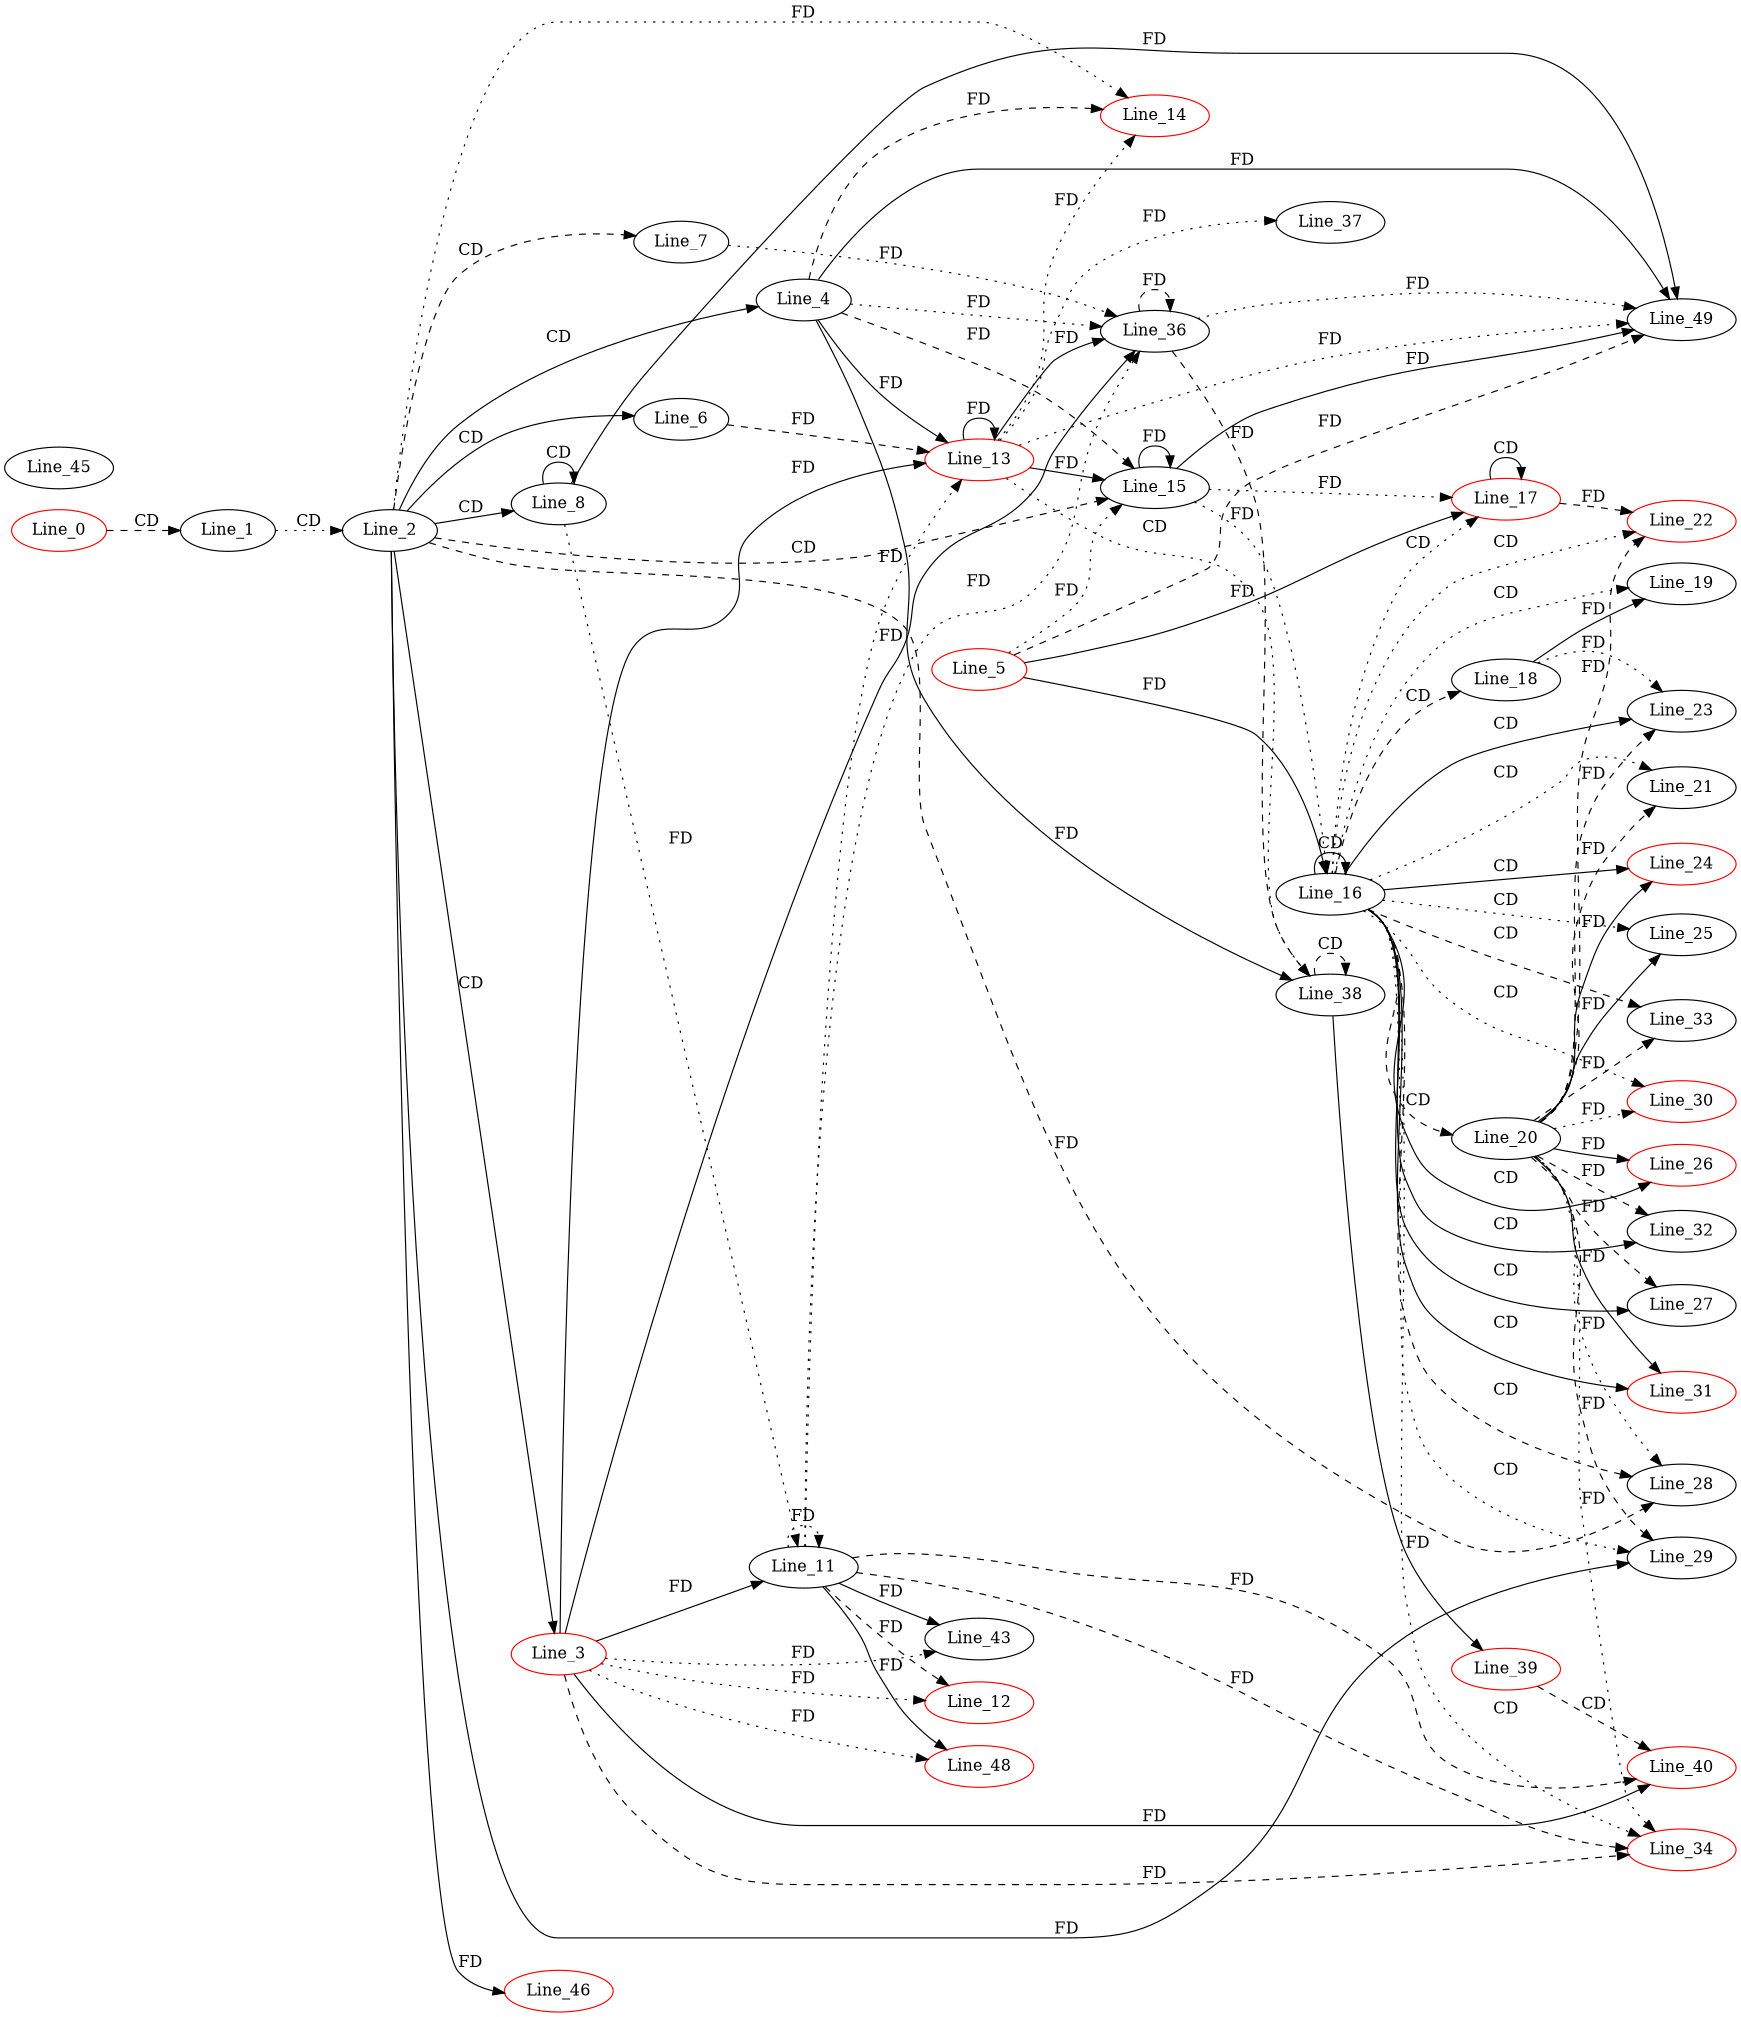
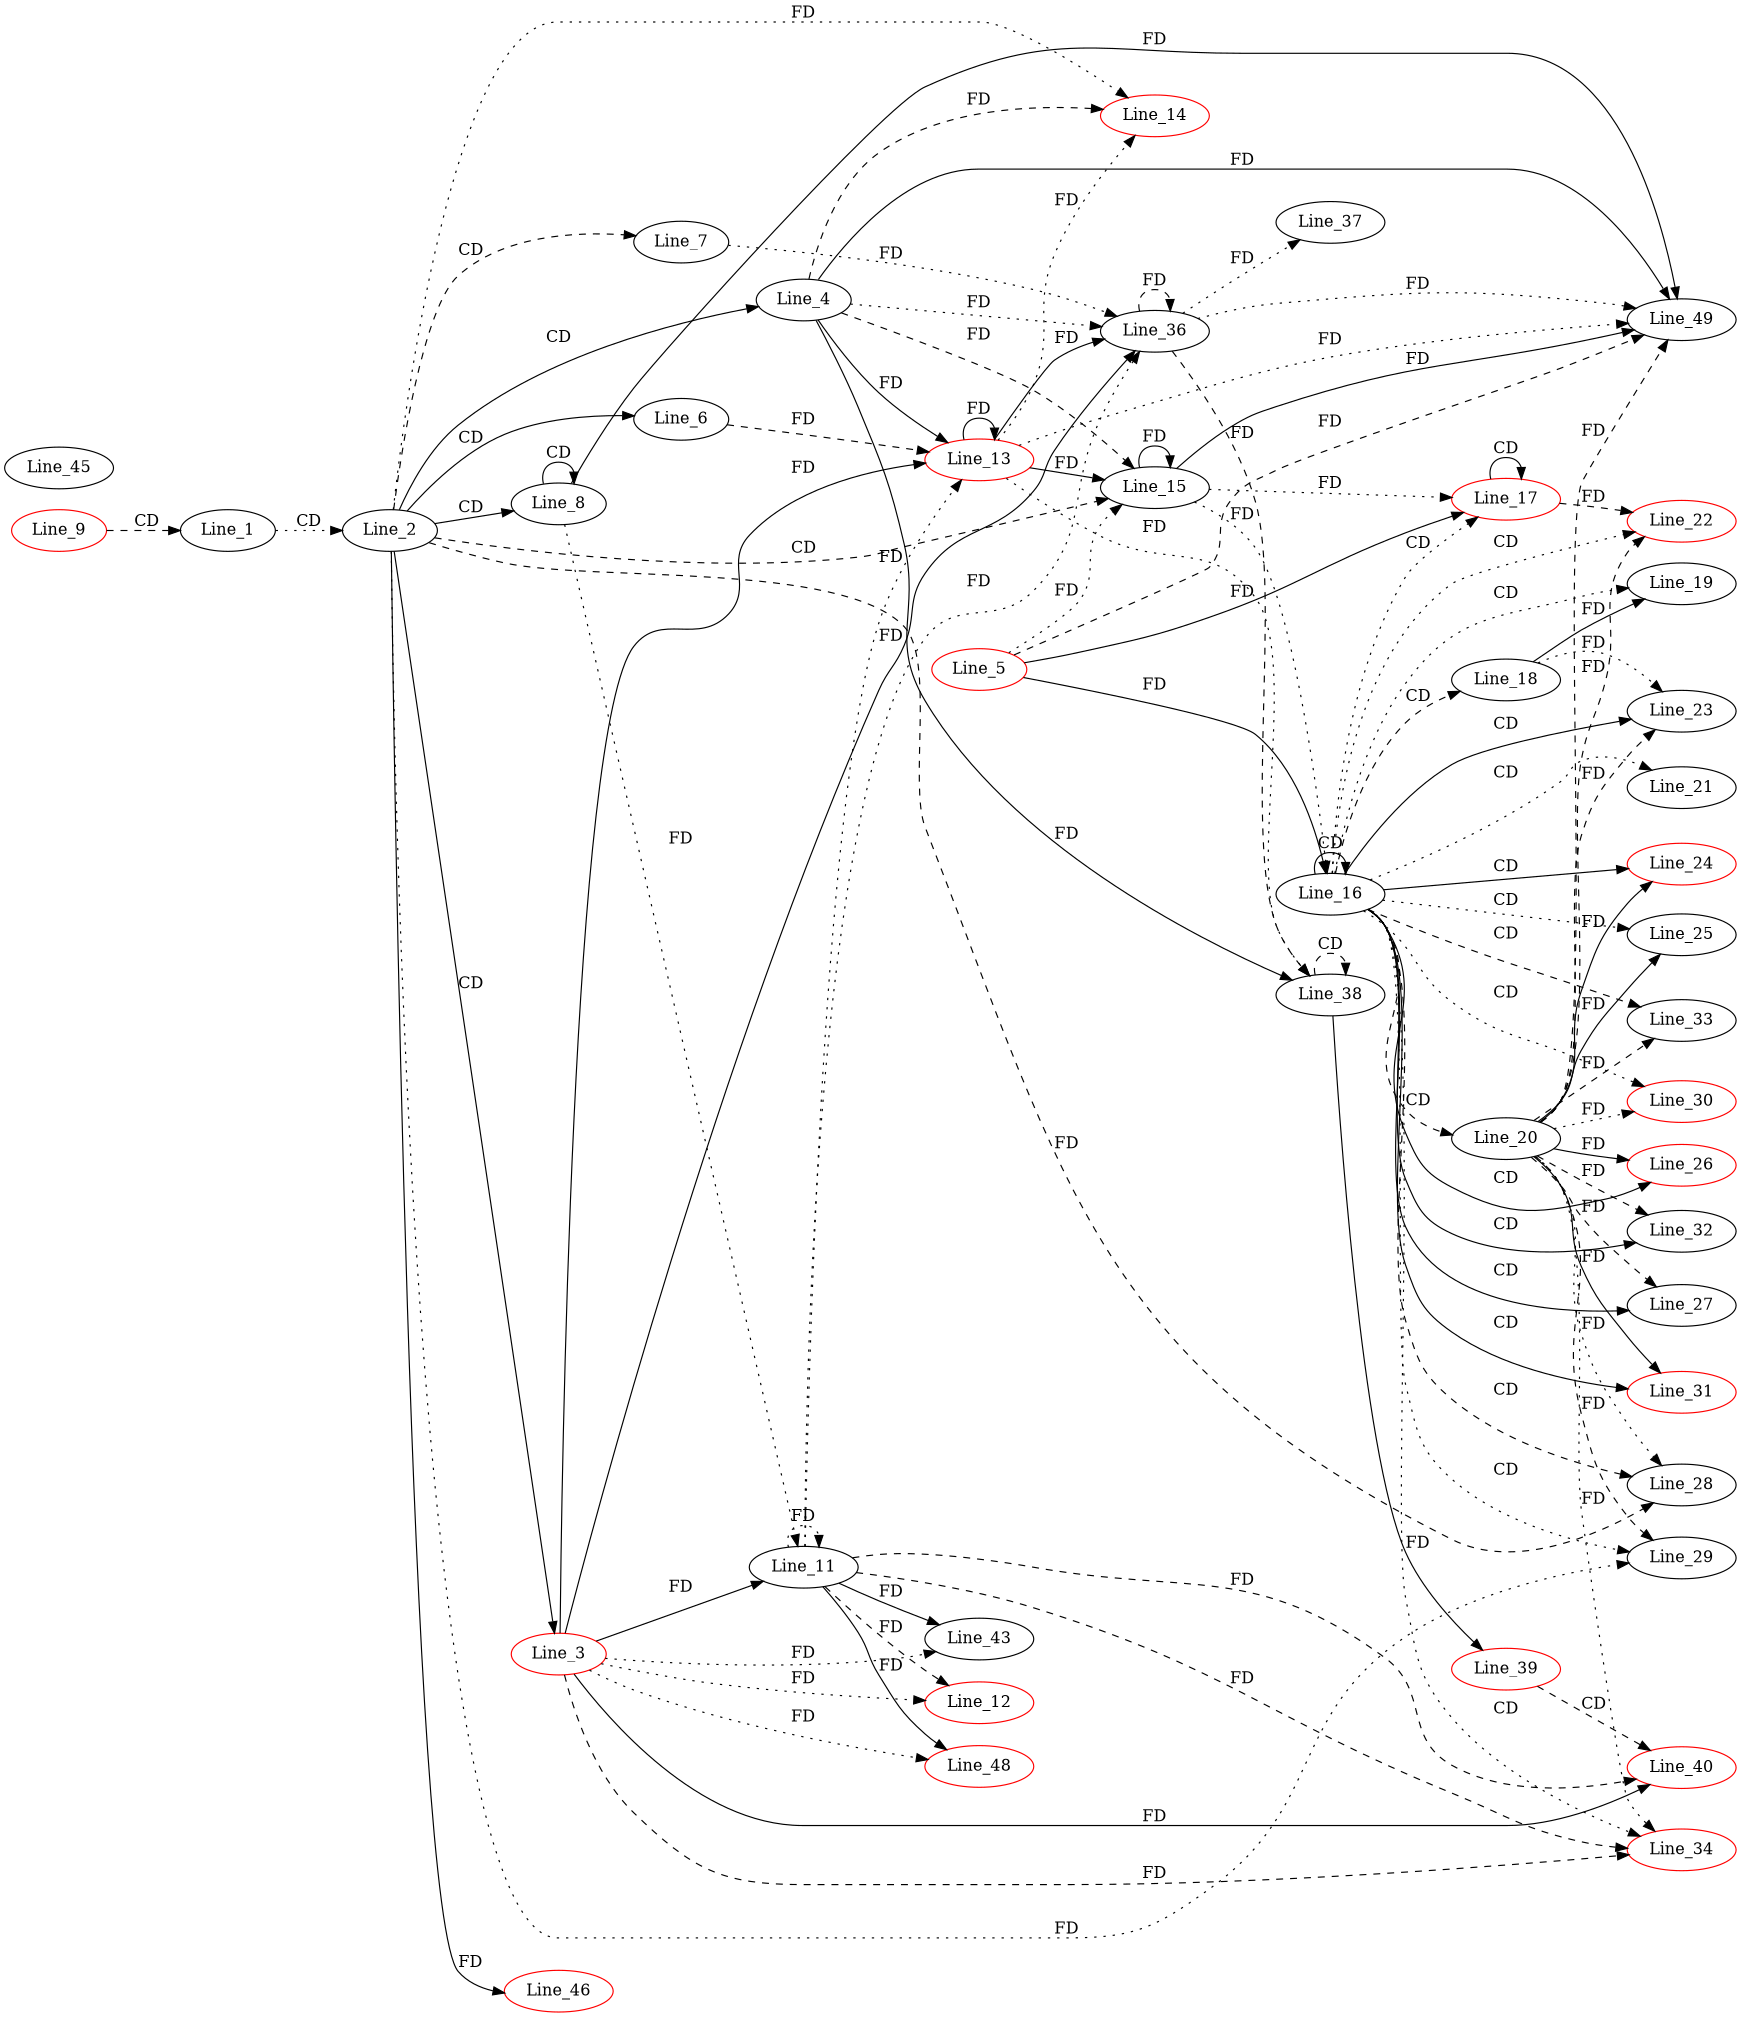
(1085, 273) -> (1236, 279)
(1155, 528) -> (1155, 528)
(59, 531) -> (59, 531)
(1586, 896) -> (1575, 750)
(501, 1857) -> (501, 1857)
